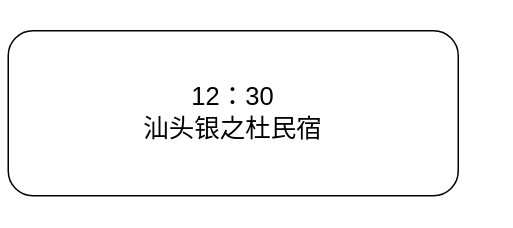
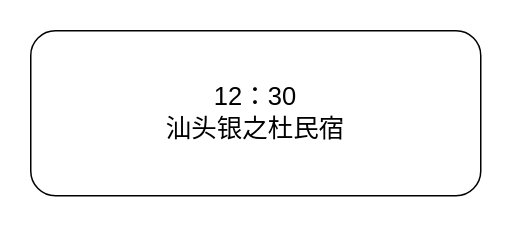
(233, 113) -> (256, 113)
